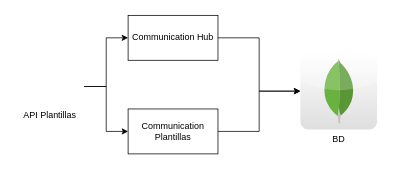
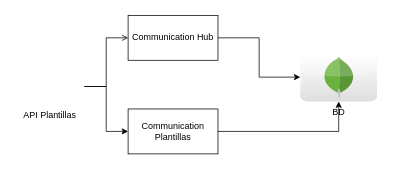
(121, 38) -> (123, 38)
(339, 91) -> (339, 77)
